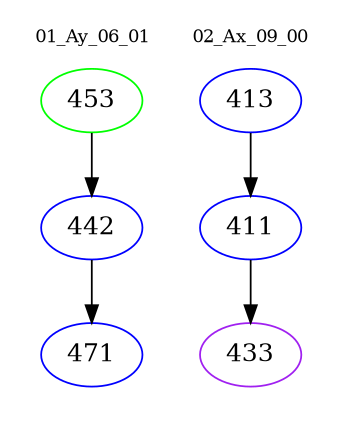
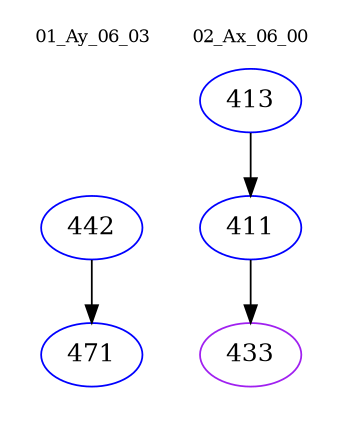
(93, 38) -> (93, 38)
(251, 38) -> (251, 38)
(92, 101) -> none
